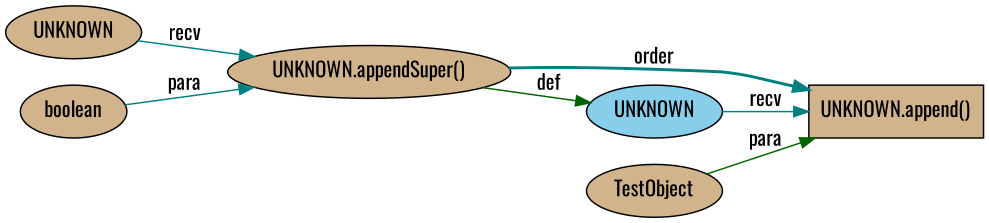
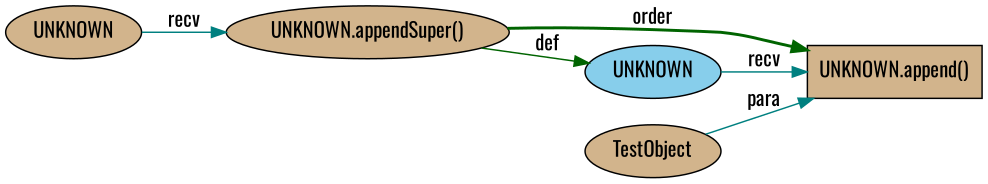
(652, 69) -> (651, 30)
(74, 112) -> none
(754, 158) -> (753, 119)
